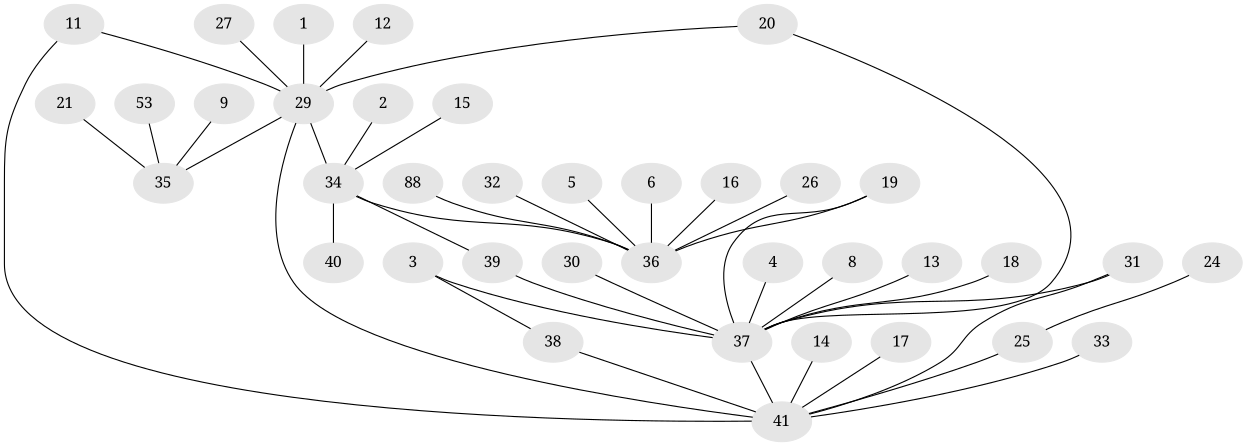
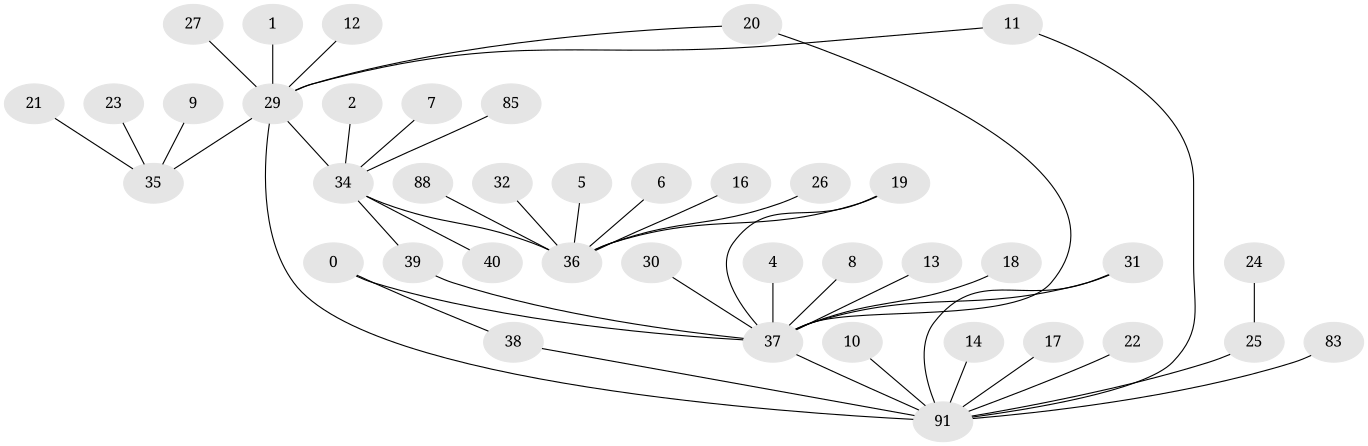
(145, 104) -> (114, 104)
none -> (432, 104)
(463, 104) -> (511, 104)
(413, 263) -> (333, 263)
none -> (852, 342)
(1102, 342) -> (1334, 342)
none -> (1133, 342)
(782, 422) -> (943, 422)
